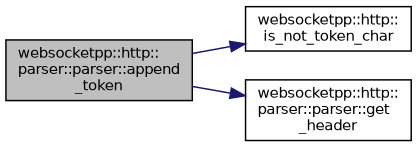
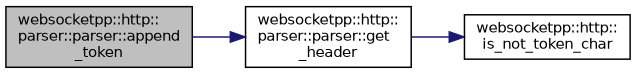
(212, 50) -> (430, 37)
